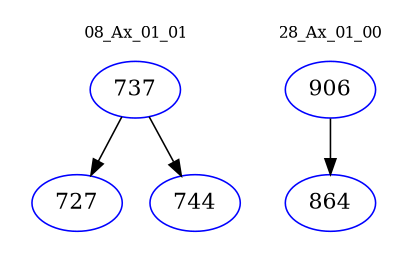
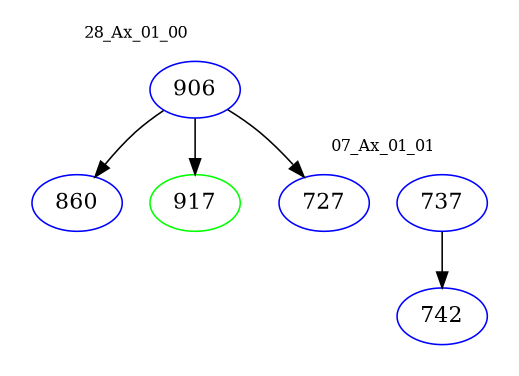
(136, 34) -> (383, 147)
(110, 139) -> (277, 148)
none -> (195, 203)
(195, 203) -> (442, 316)
(330, 203) -> (77, 203)
